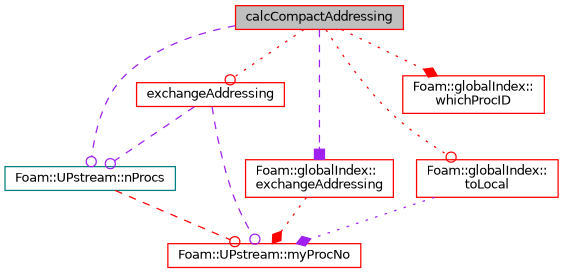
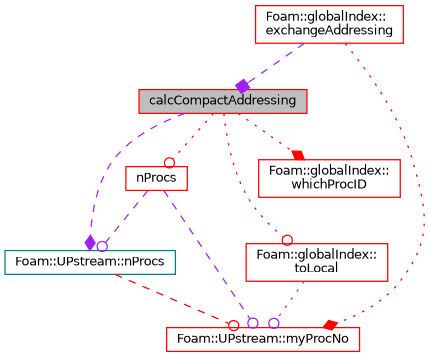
(138, 65) -> (115, 157)
(319, 88) -> (277, 63)
(210, 95) -> (157, 179)
(373, 218) -> (291, 300)
